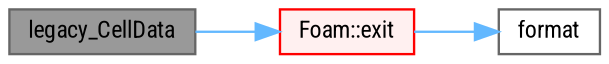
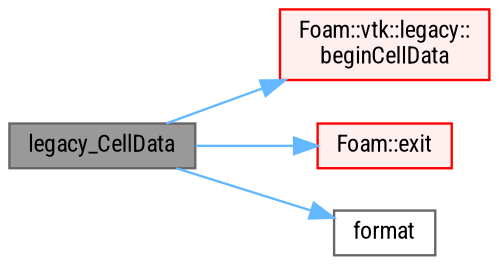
(444, 32) -> (244, 189)
none -> (385, 45)
